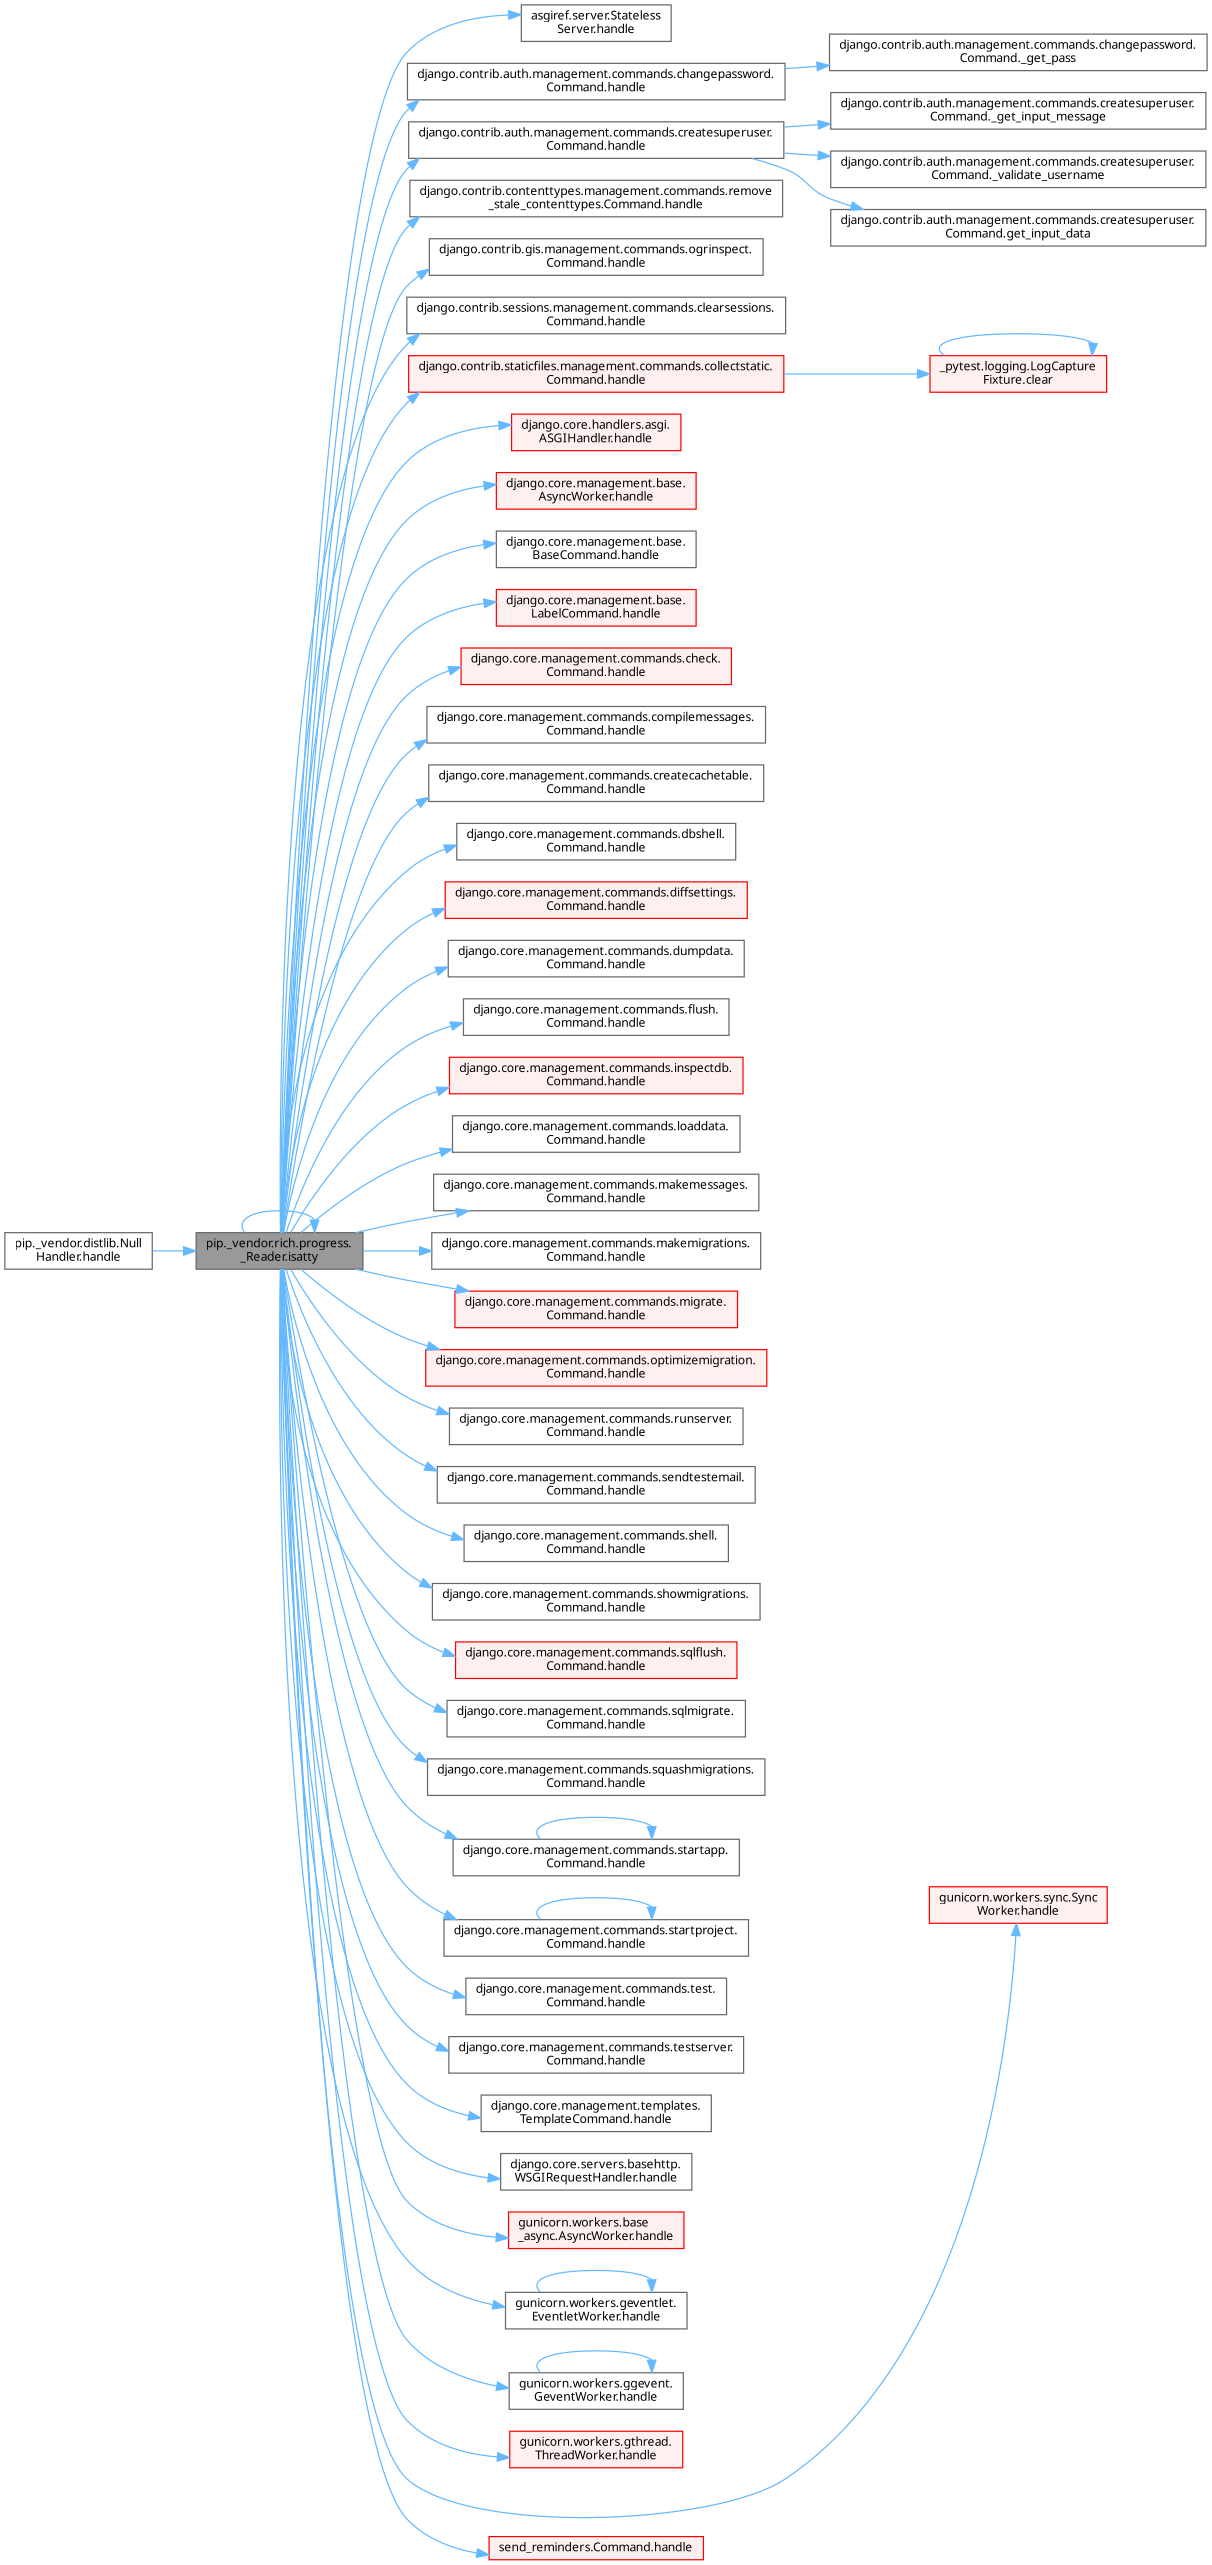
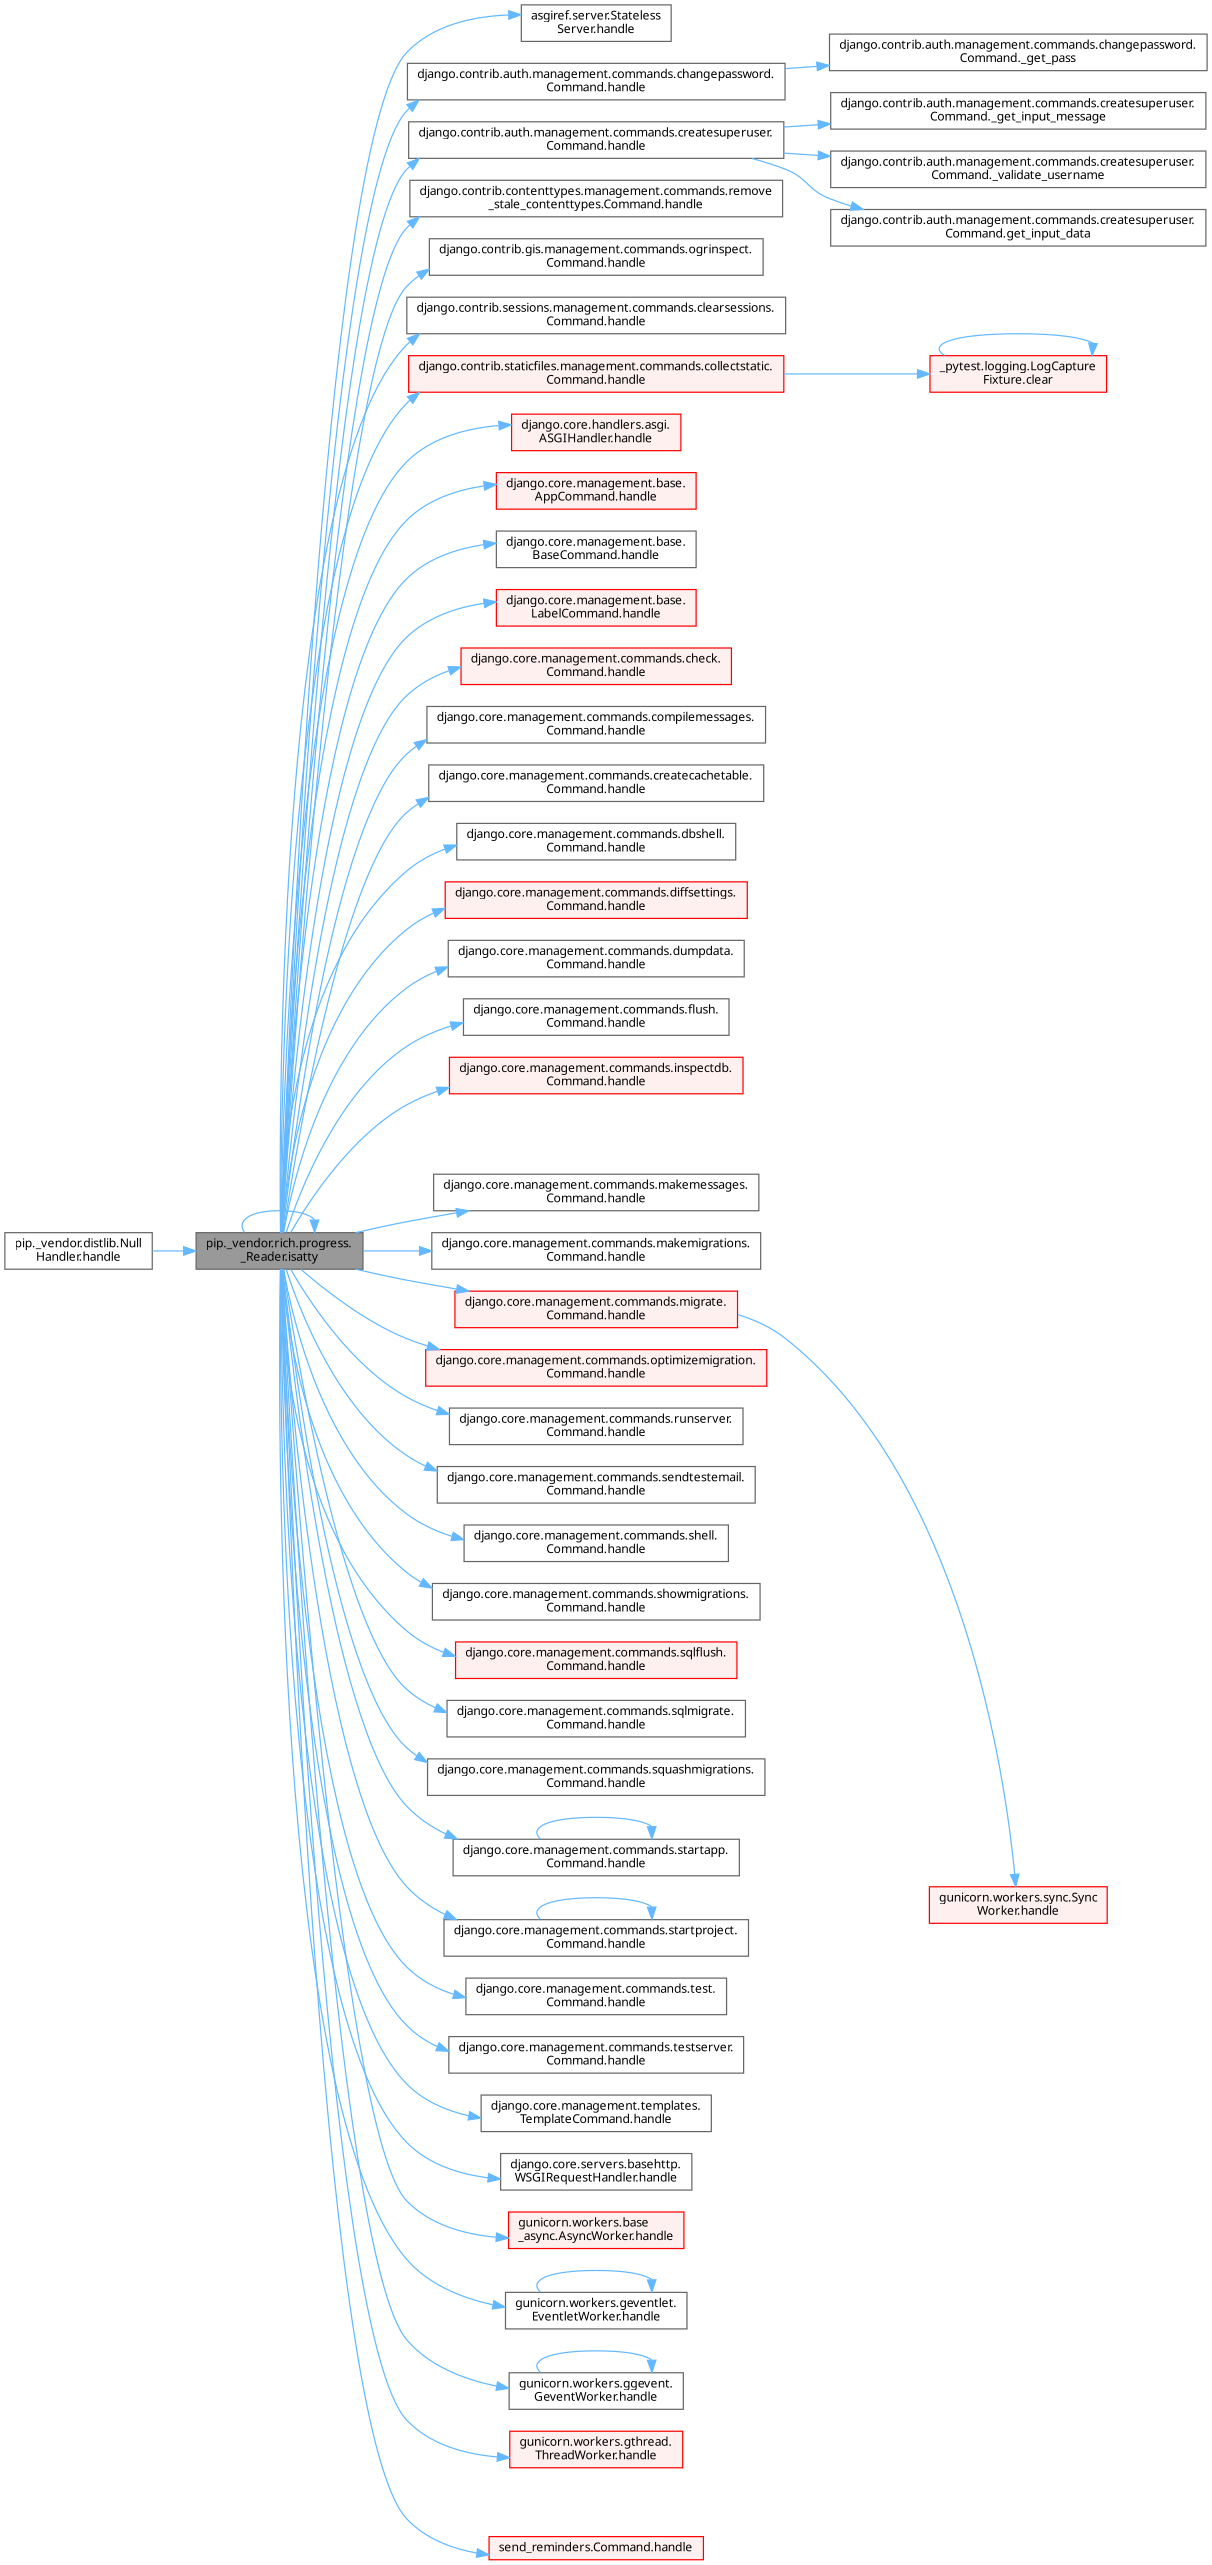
(596, 491) -> (596, 491)
(596, 1134) -> none
(384, 2428) -> (939, 1559)
